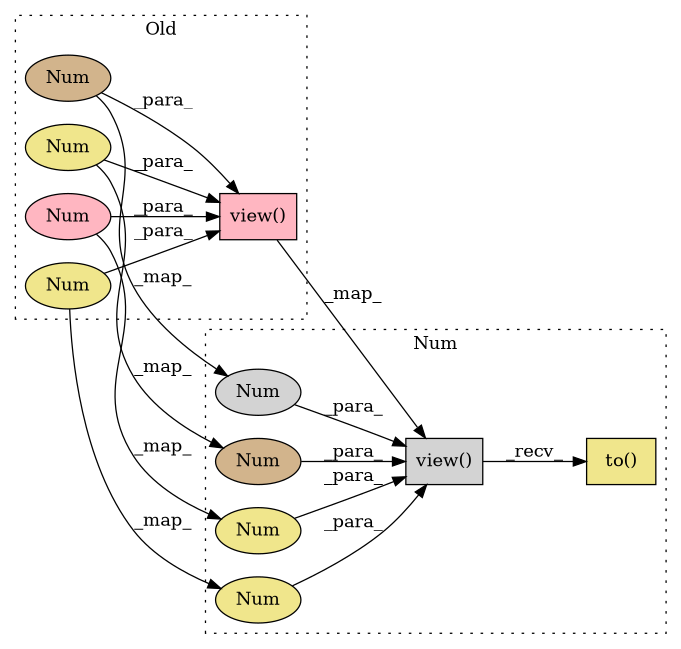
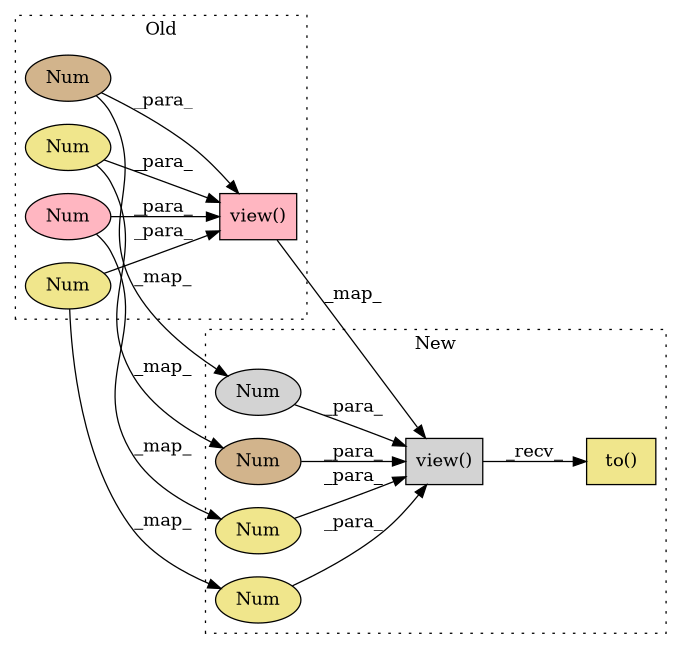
(436, 344) -> (436, 344)
